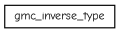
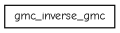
(60, 17) -> (60, 17)
